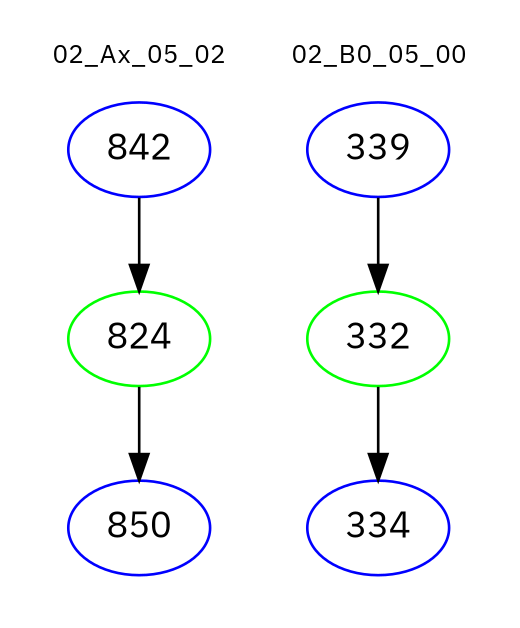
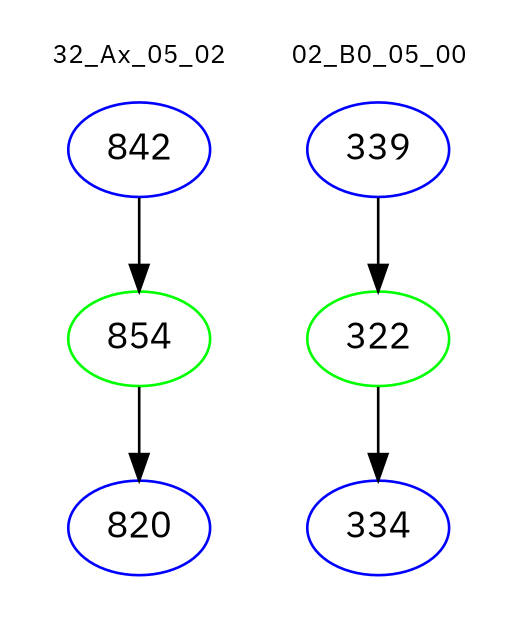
(141, 56) -> (141, 56)
(139, 339) -> (139, 339)
(378, 339) -> (378, 339)
(139, 528) -> (139, 528)
